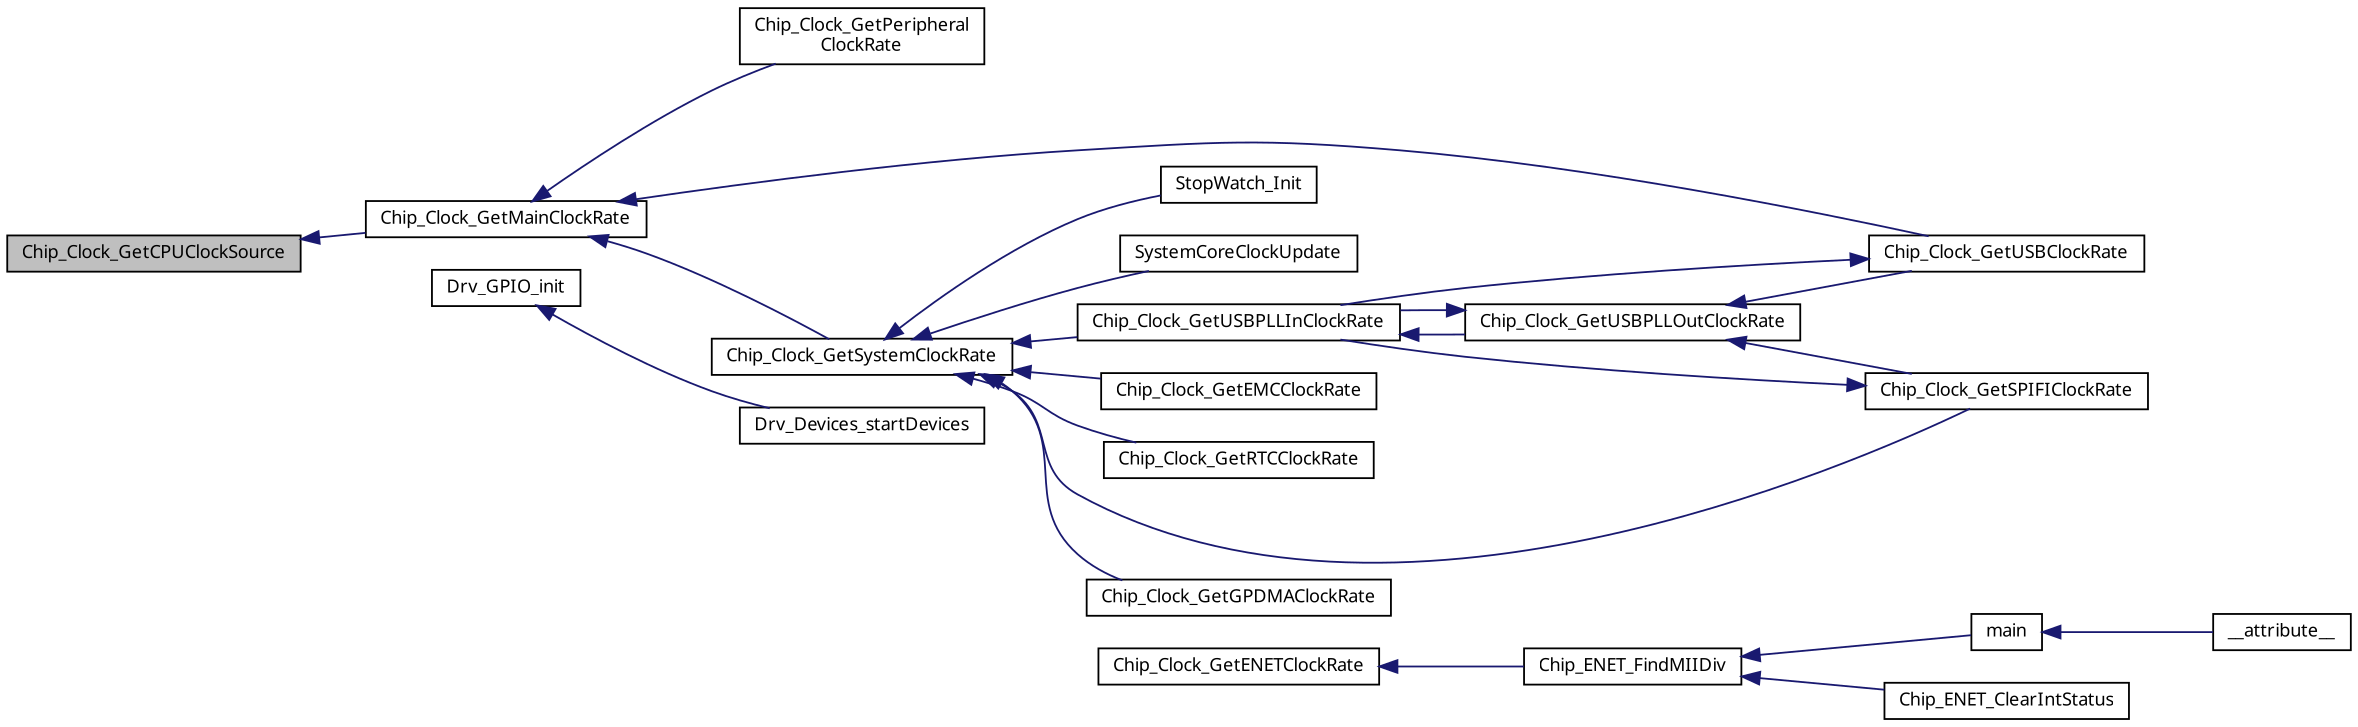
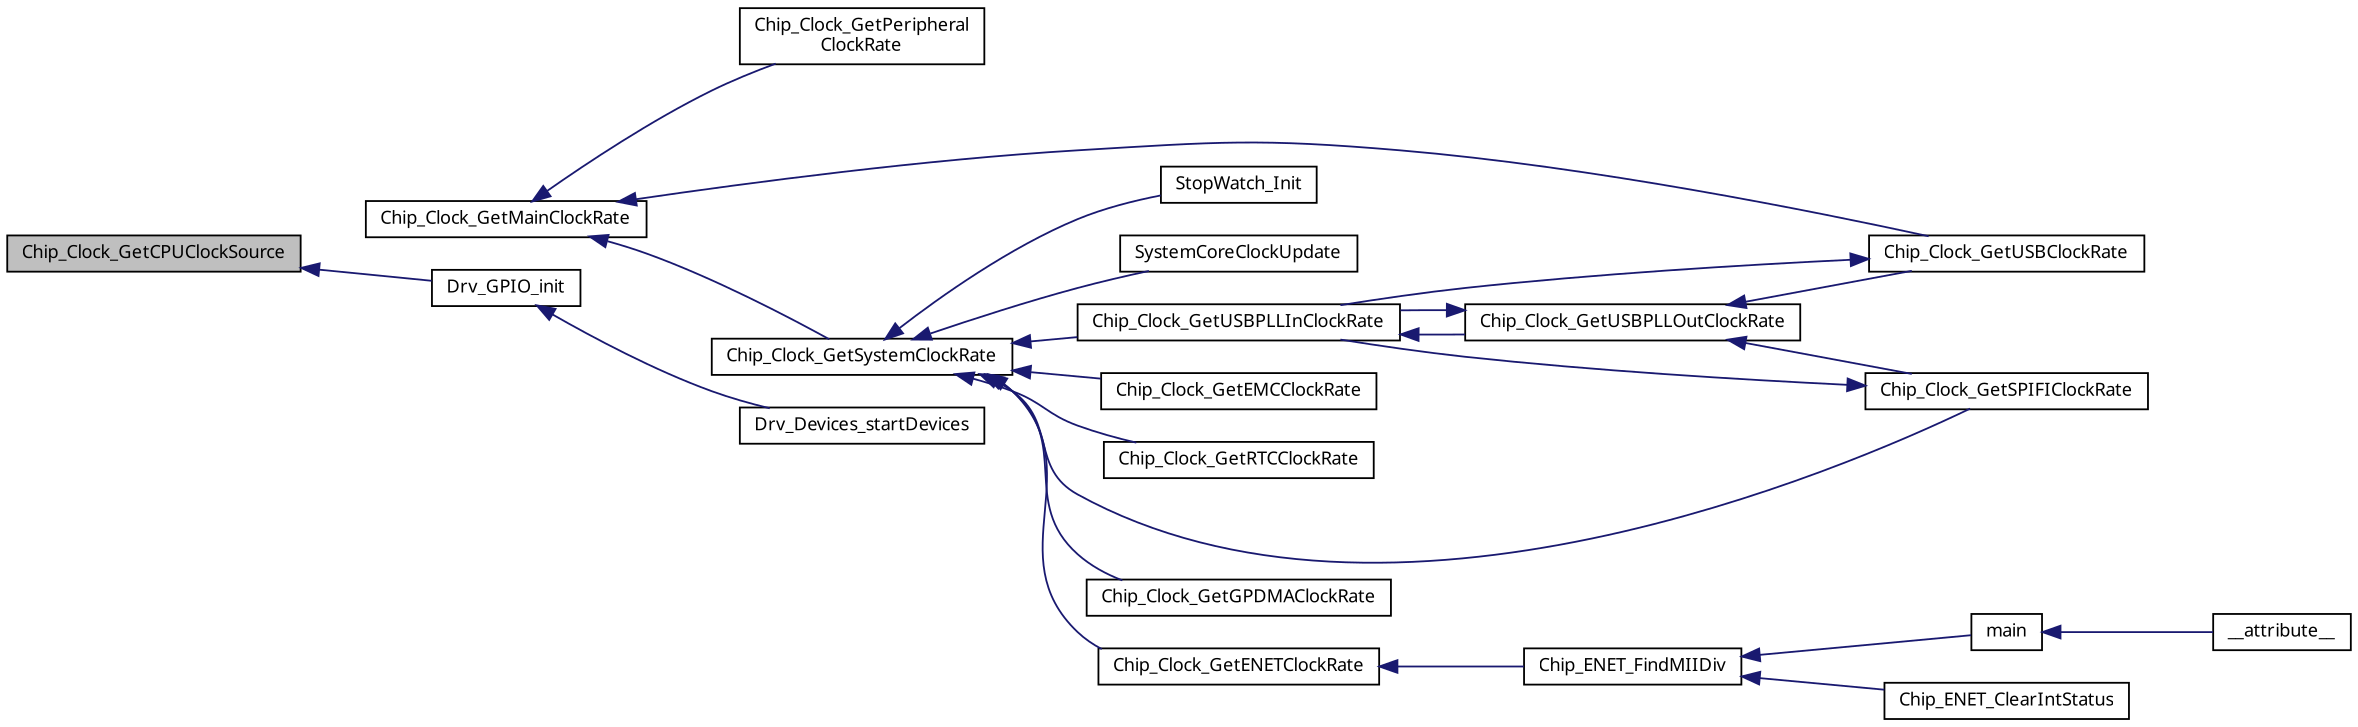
(342, 235) -> (375, 275)
none -> (1044, 529)
